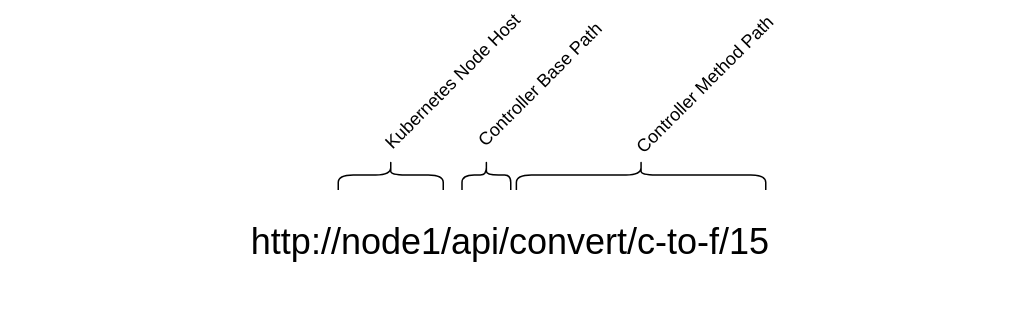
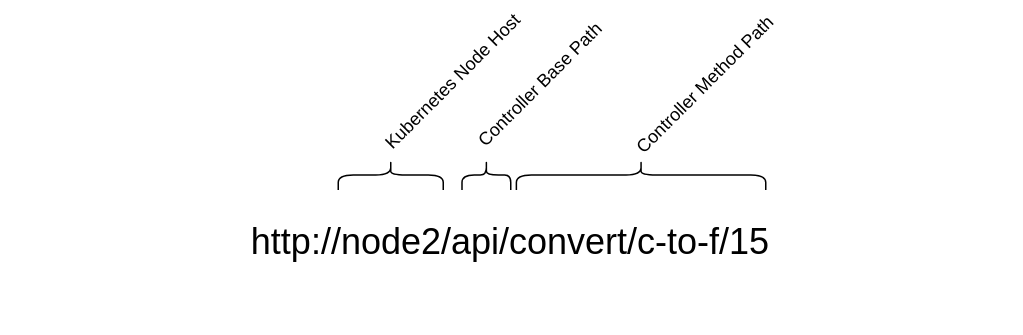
(511, 242) -> (511, 242)
